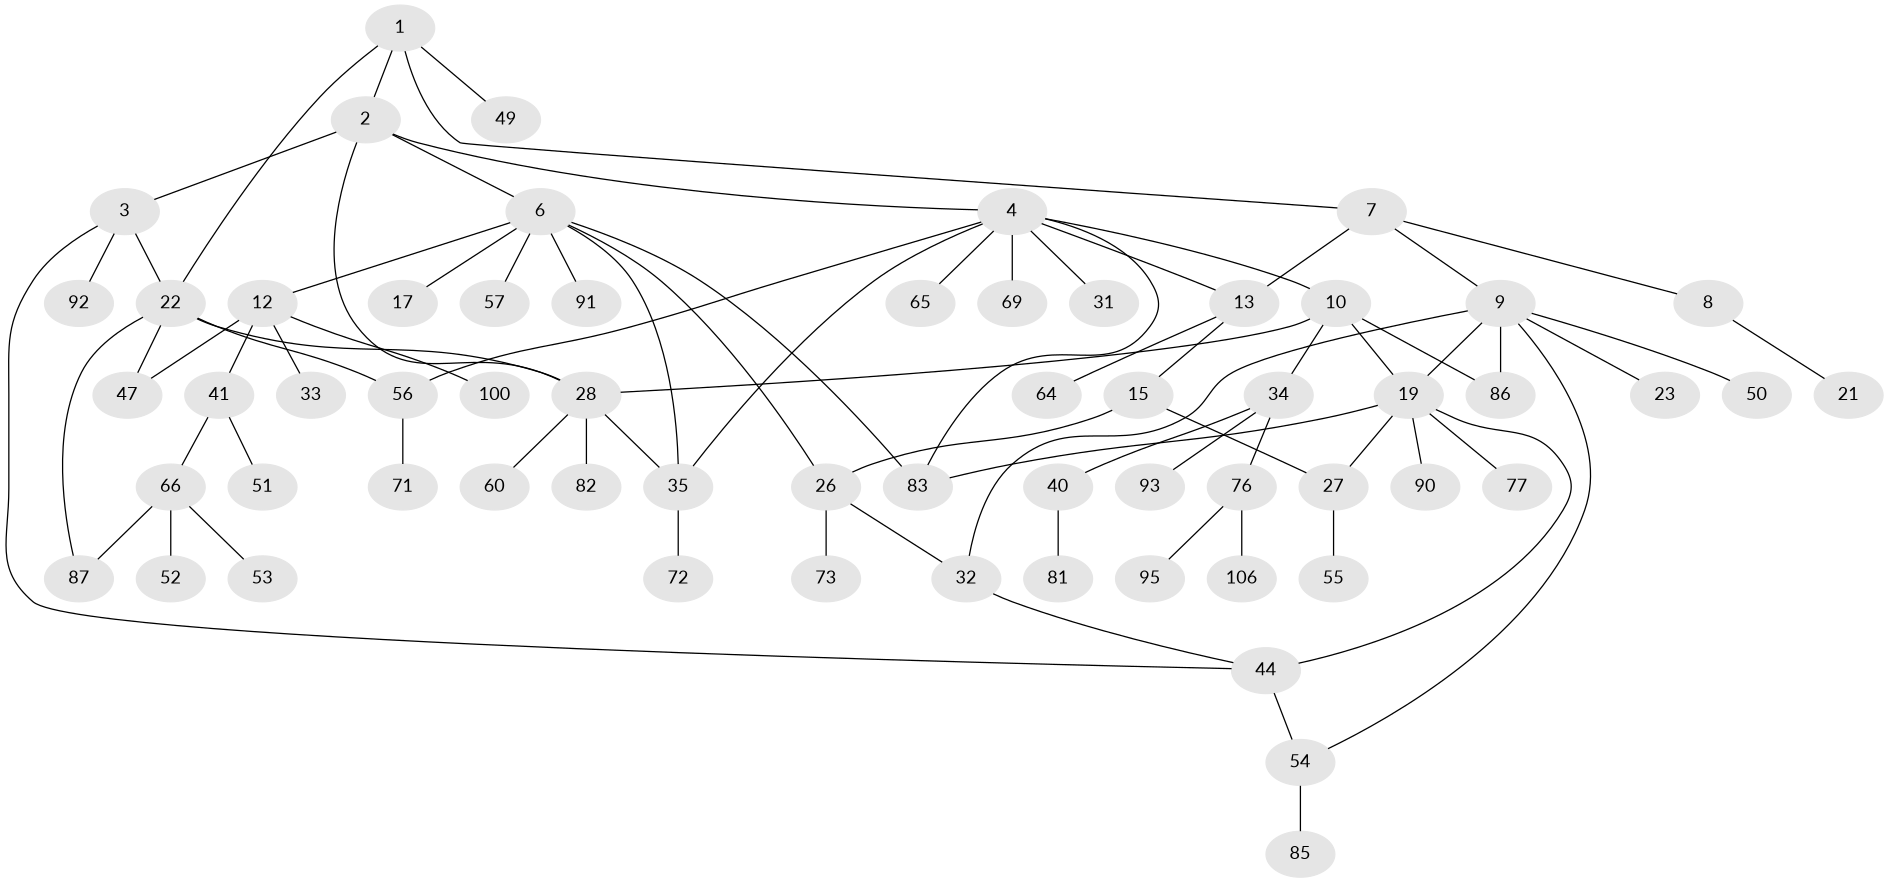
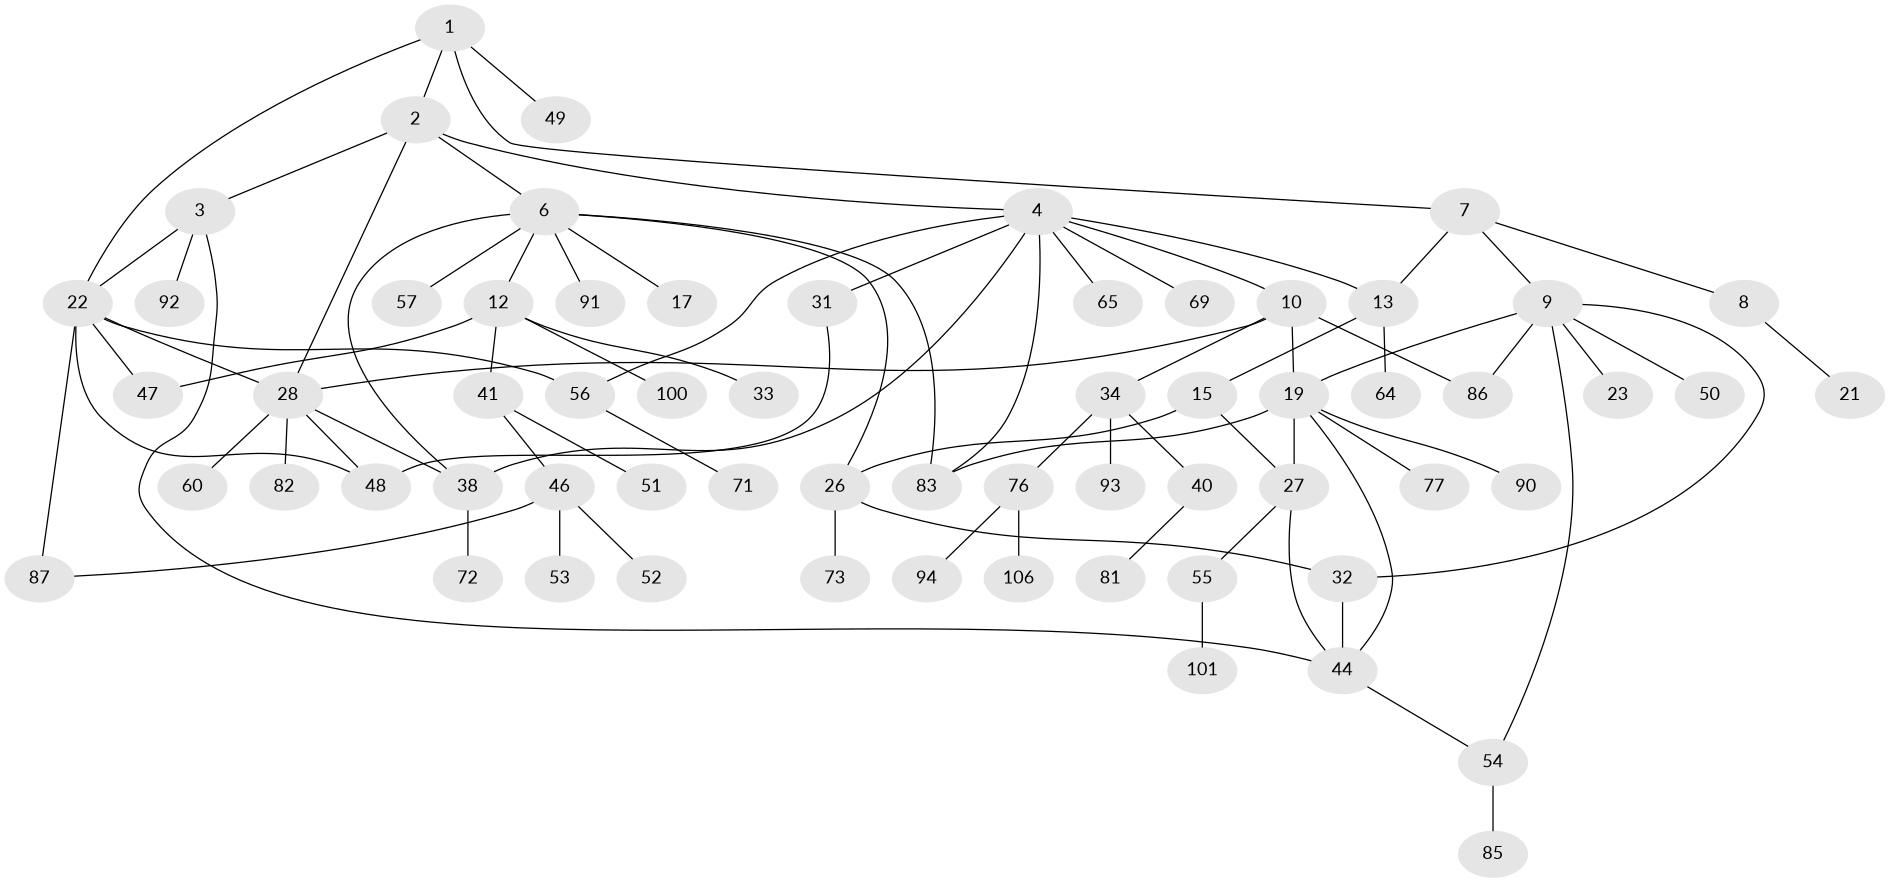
(171, 487) -> (560, 487)
none -> (376, 487)
(678, 487) -> (468, 487)
(1150, 579) -> (927, 579)
none -> (1292, 584)
none -> (1202, 671)
